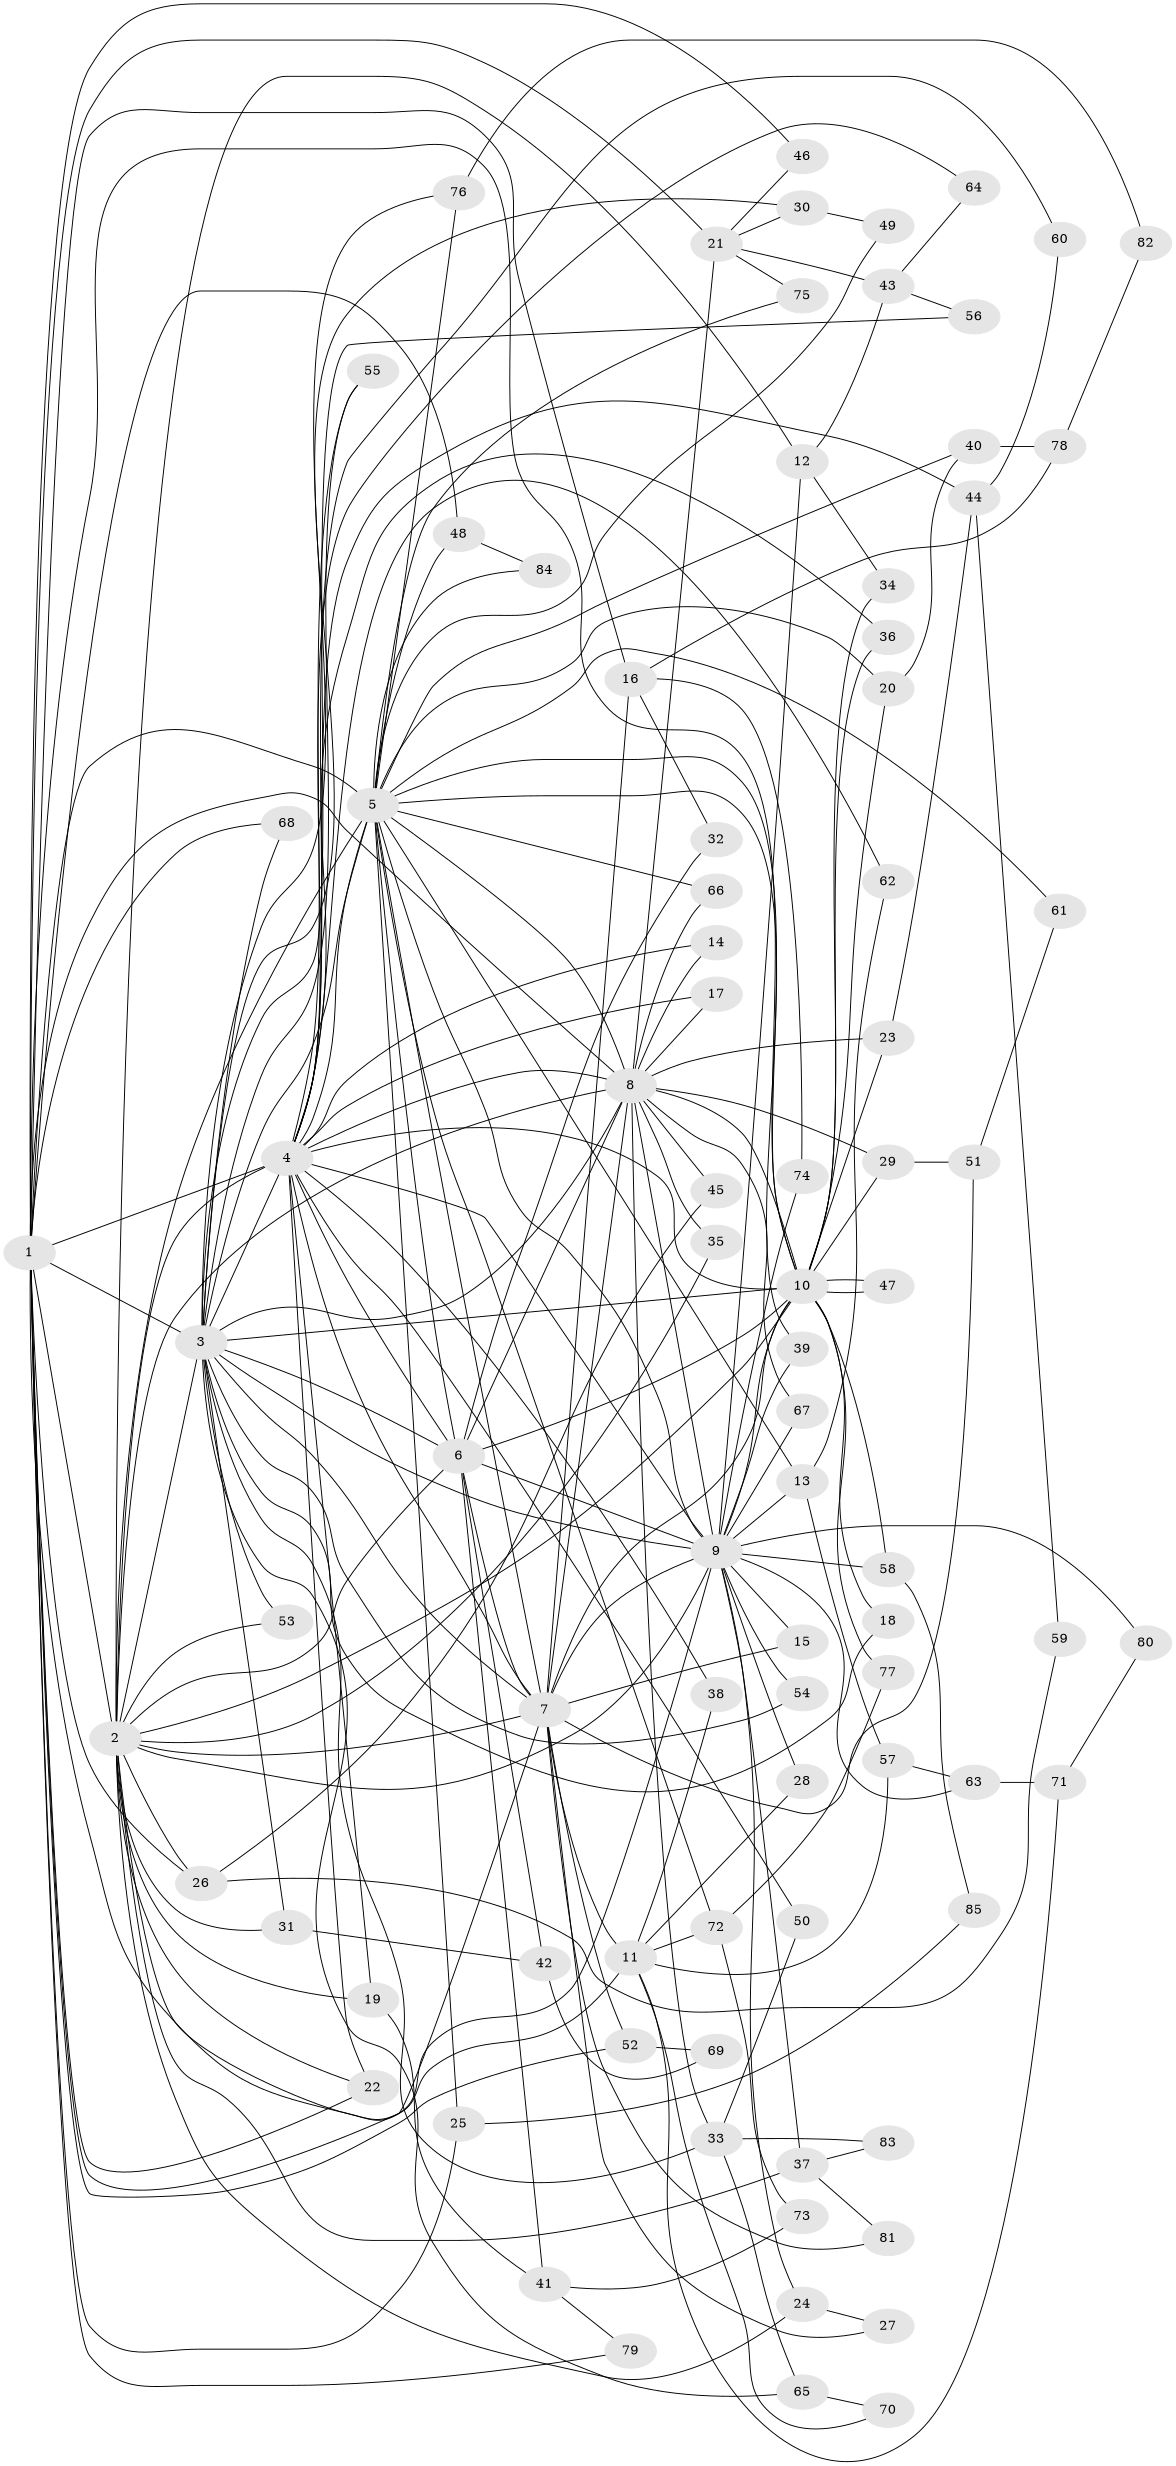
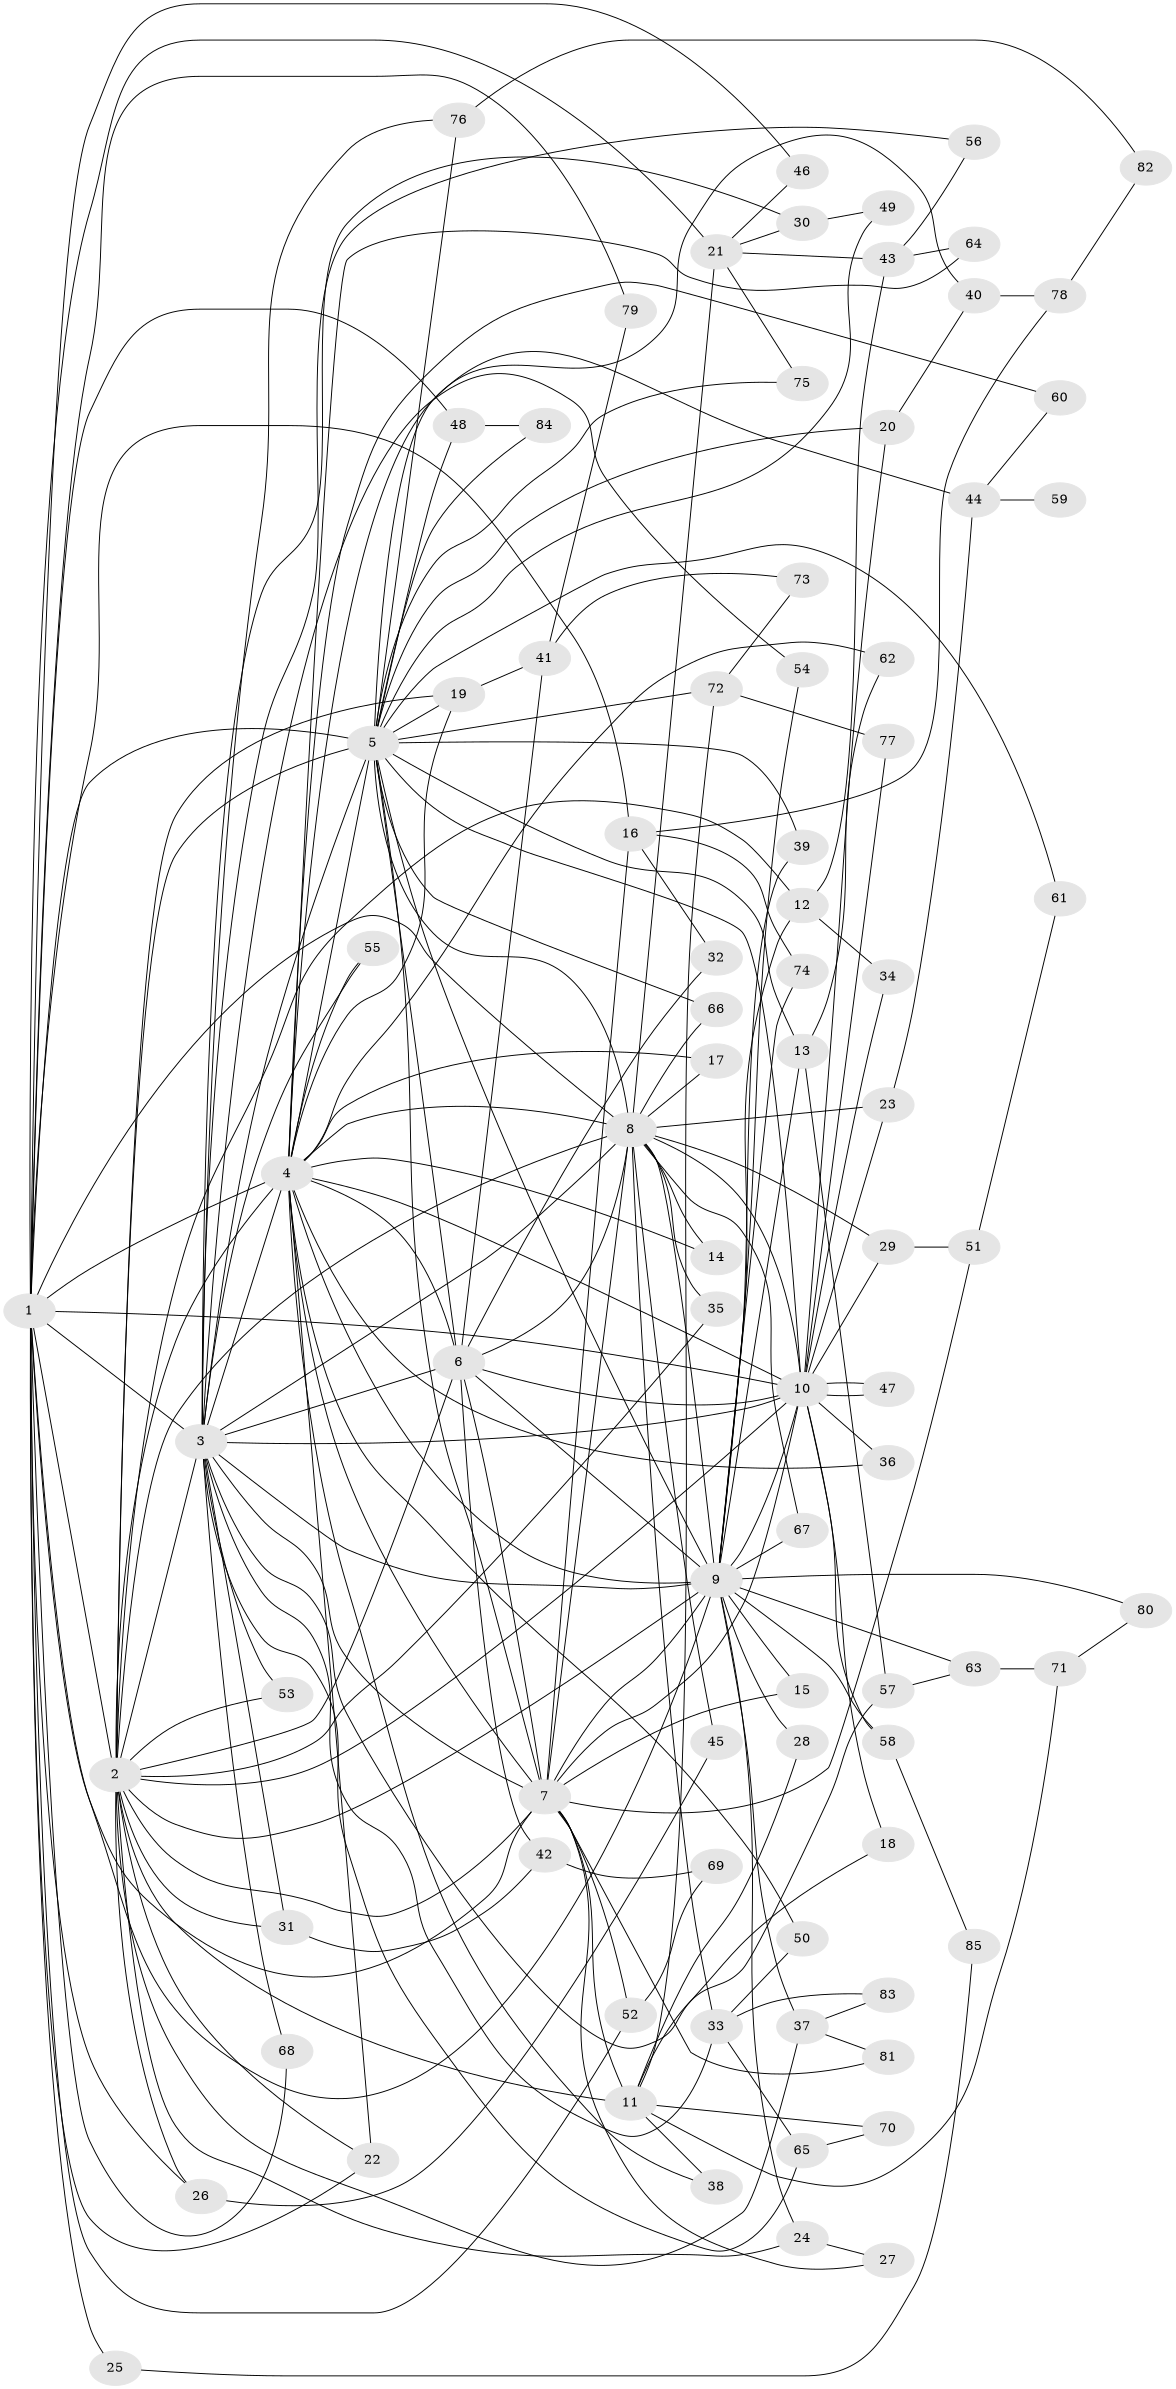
(416, 1465) -> (416, 719)
(724, 2011) -> none
